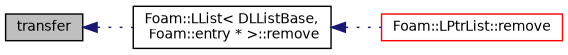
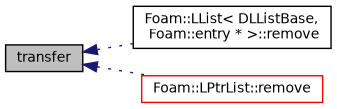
(363, 27) -> (124, 71)
